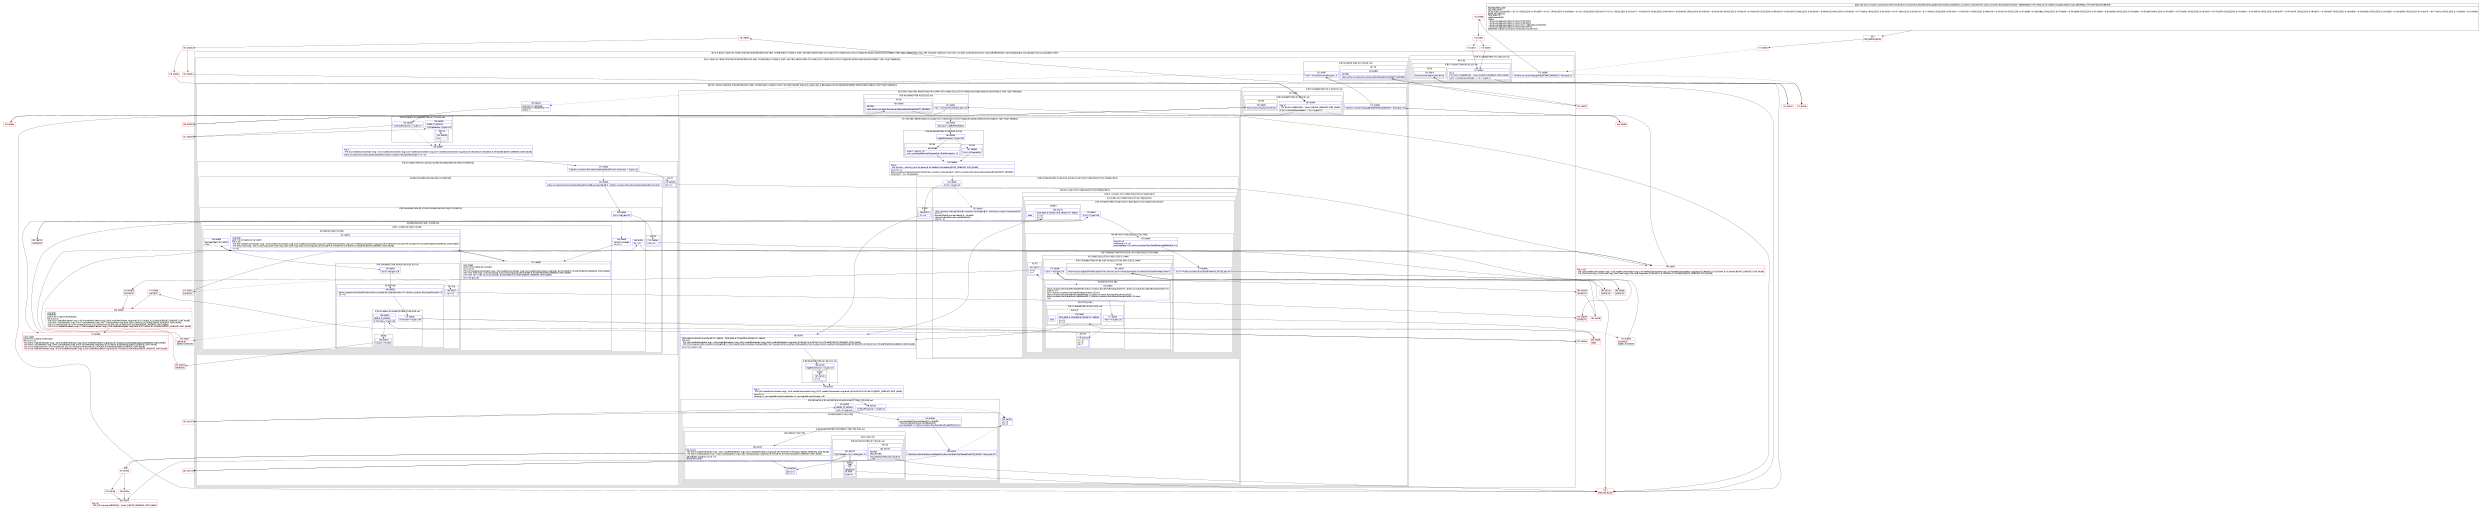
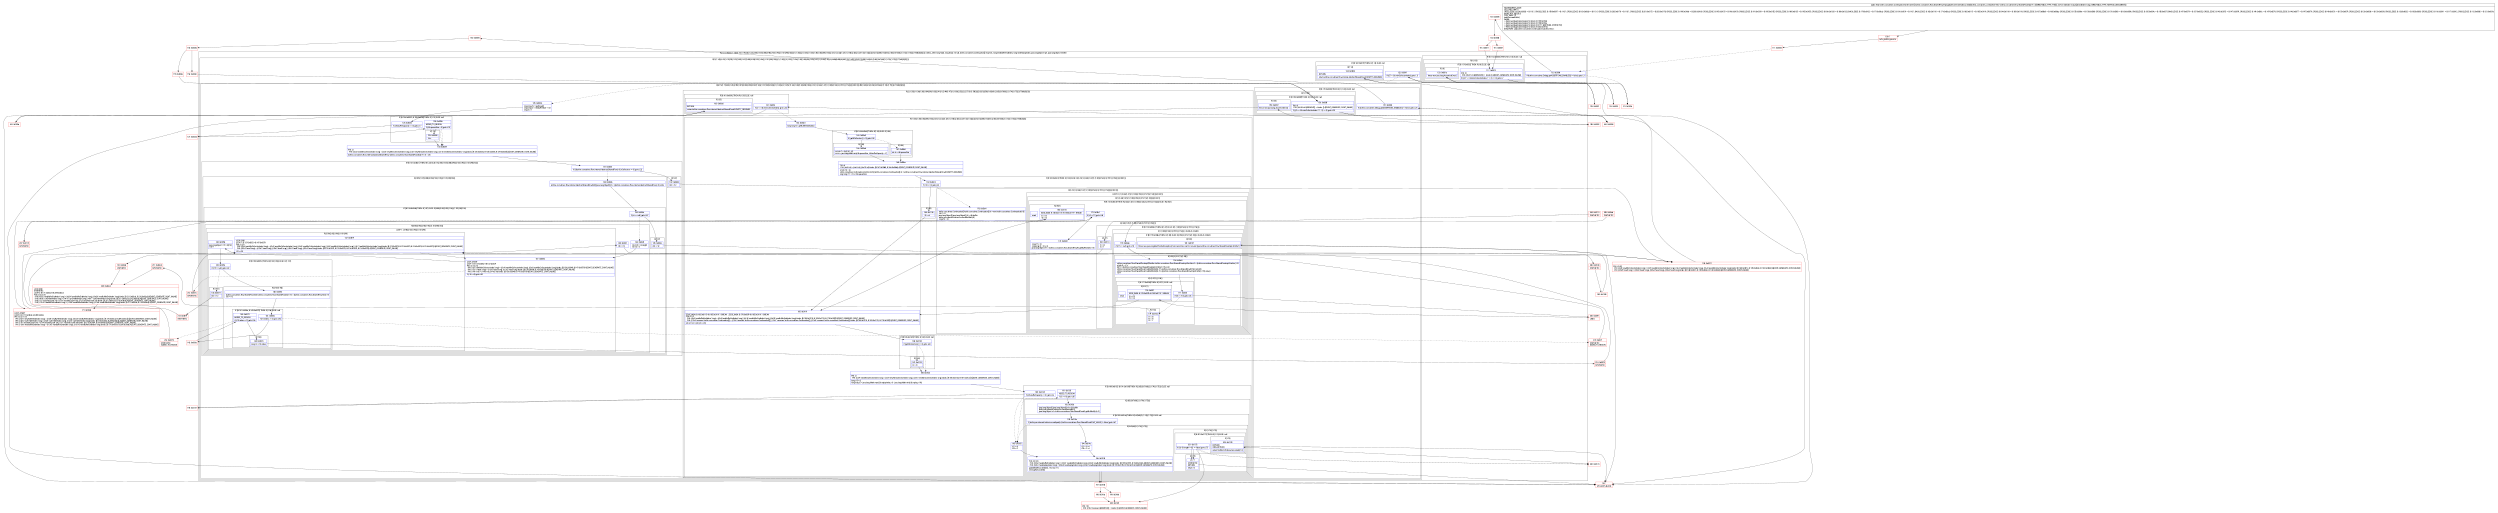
(1267, 253) -> (43, 266)
(1203, 270) -> none
(778, 464) -> (1091, 453)
